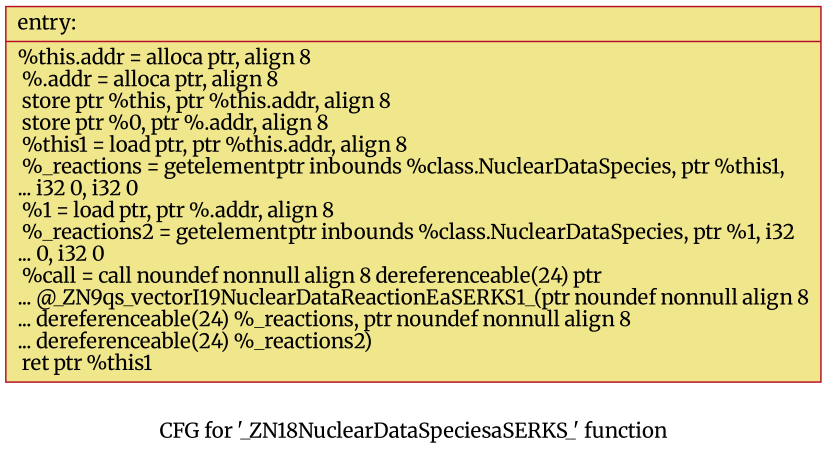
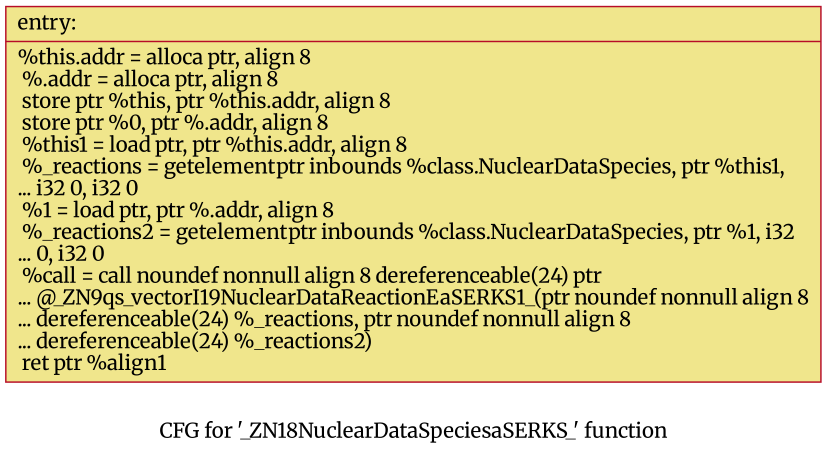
(85, 364) -> (92, 364)
